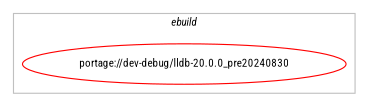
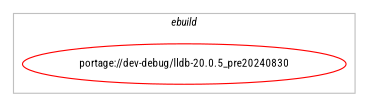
(184, 64) -> (184, 64)
